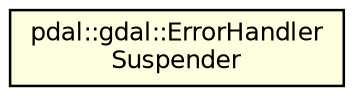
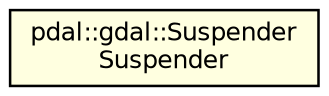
(177, 48) -> (164, 48)
